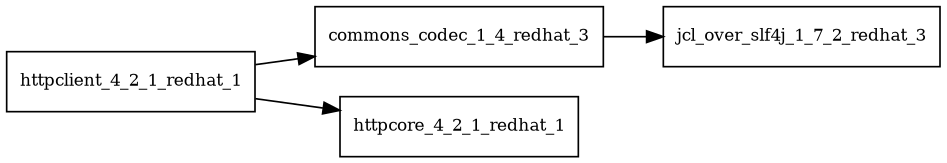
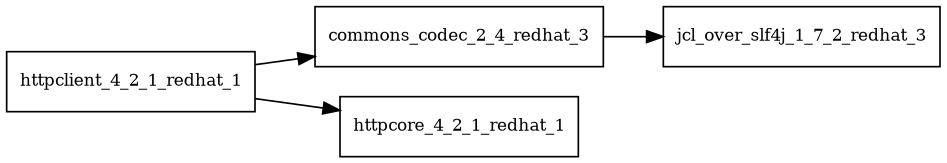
(459, 37) -> (459, 37)
